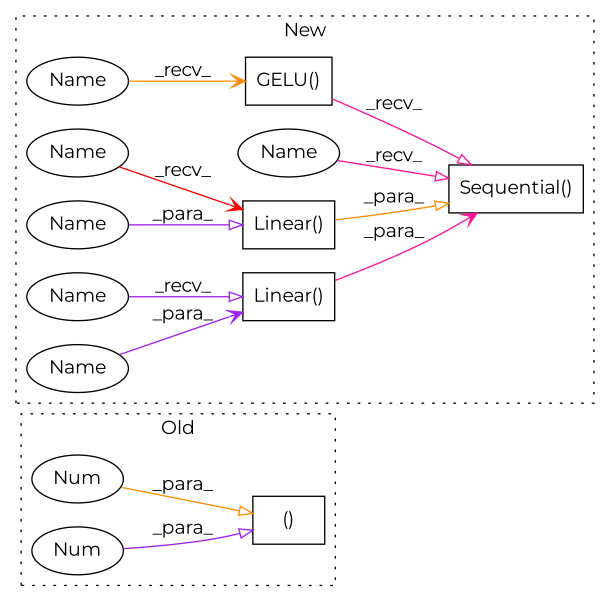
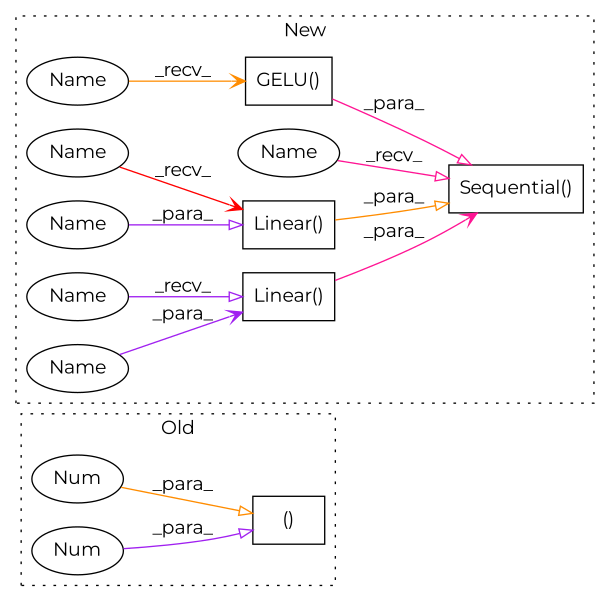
(394, 104) -> (394, 104)
